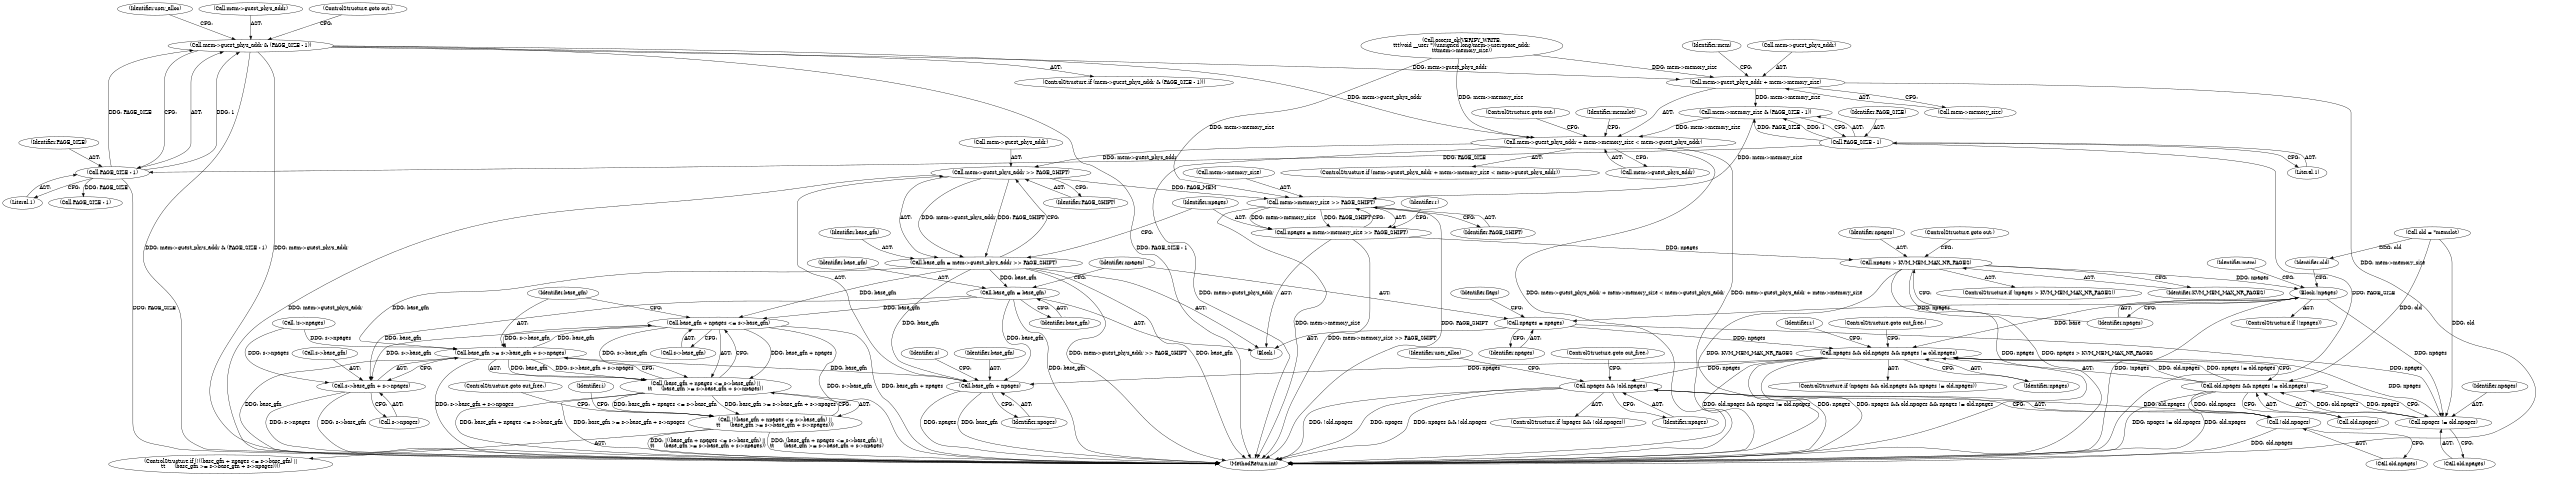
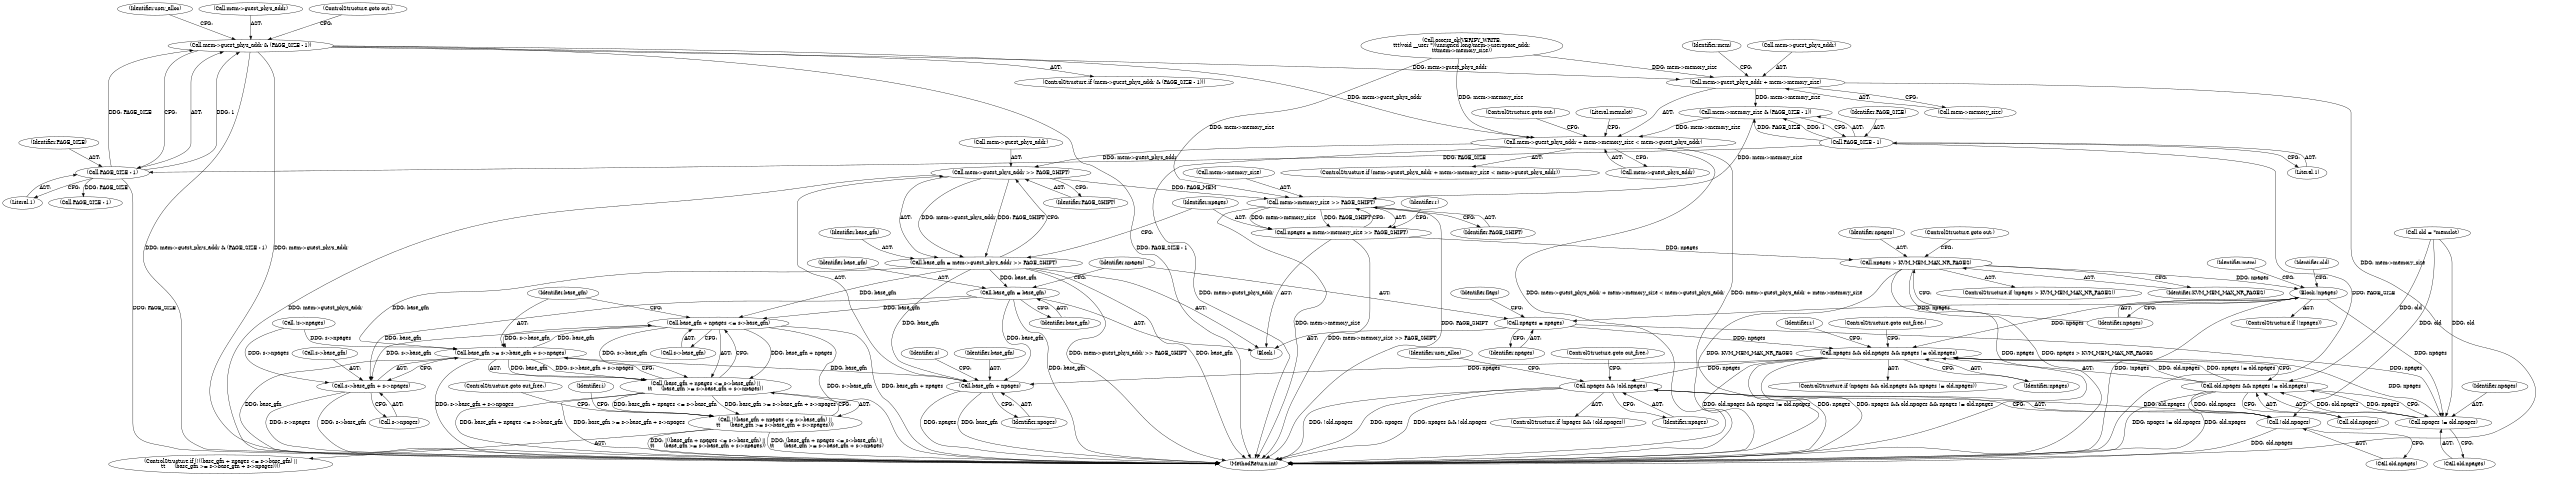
(1611, 113) -> (1611, 113)
(2373, 248) -> (2397, 342)
(2067, 323) -> (2067, 323)
